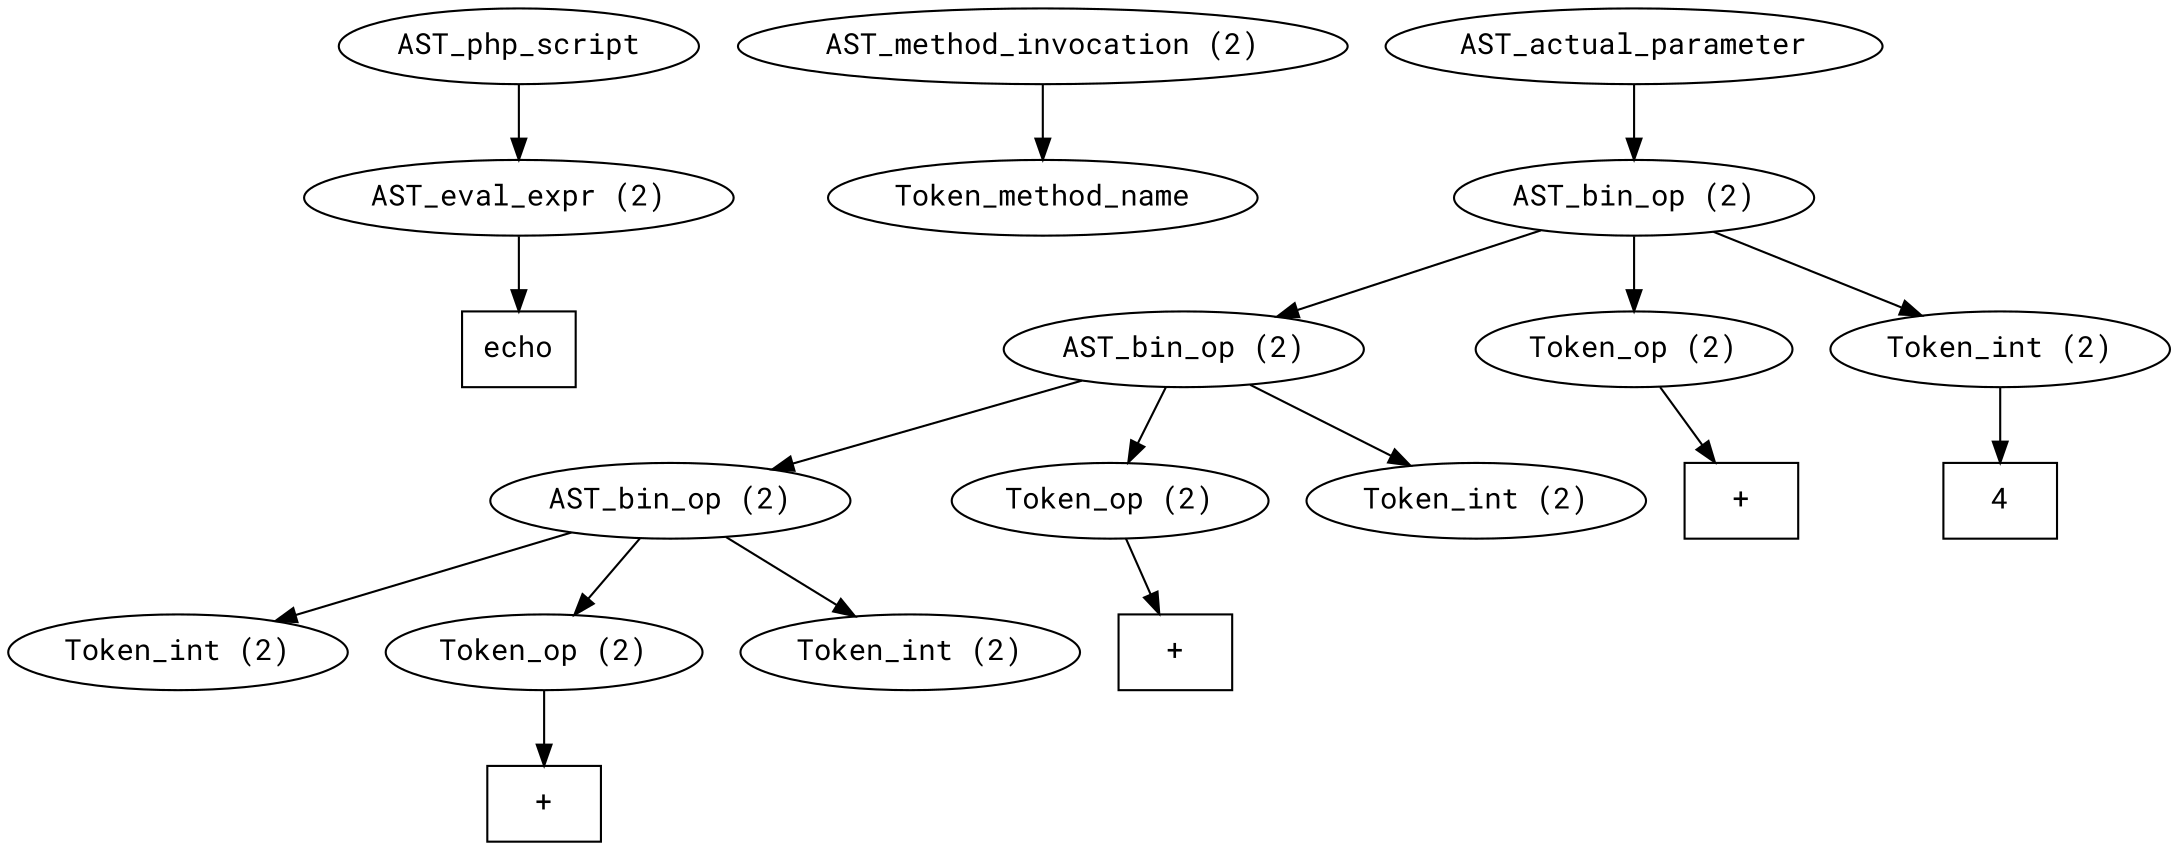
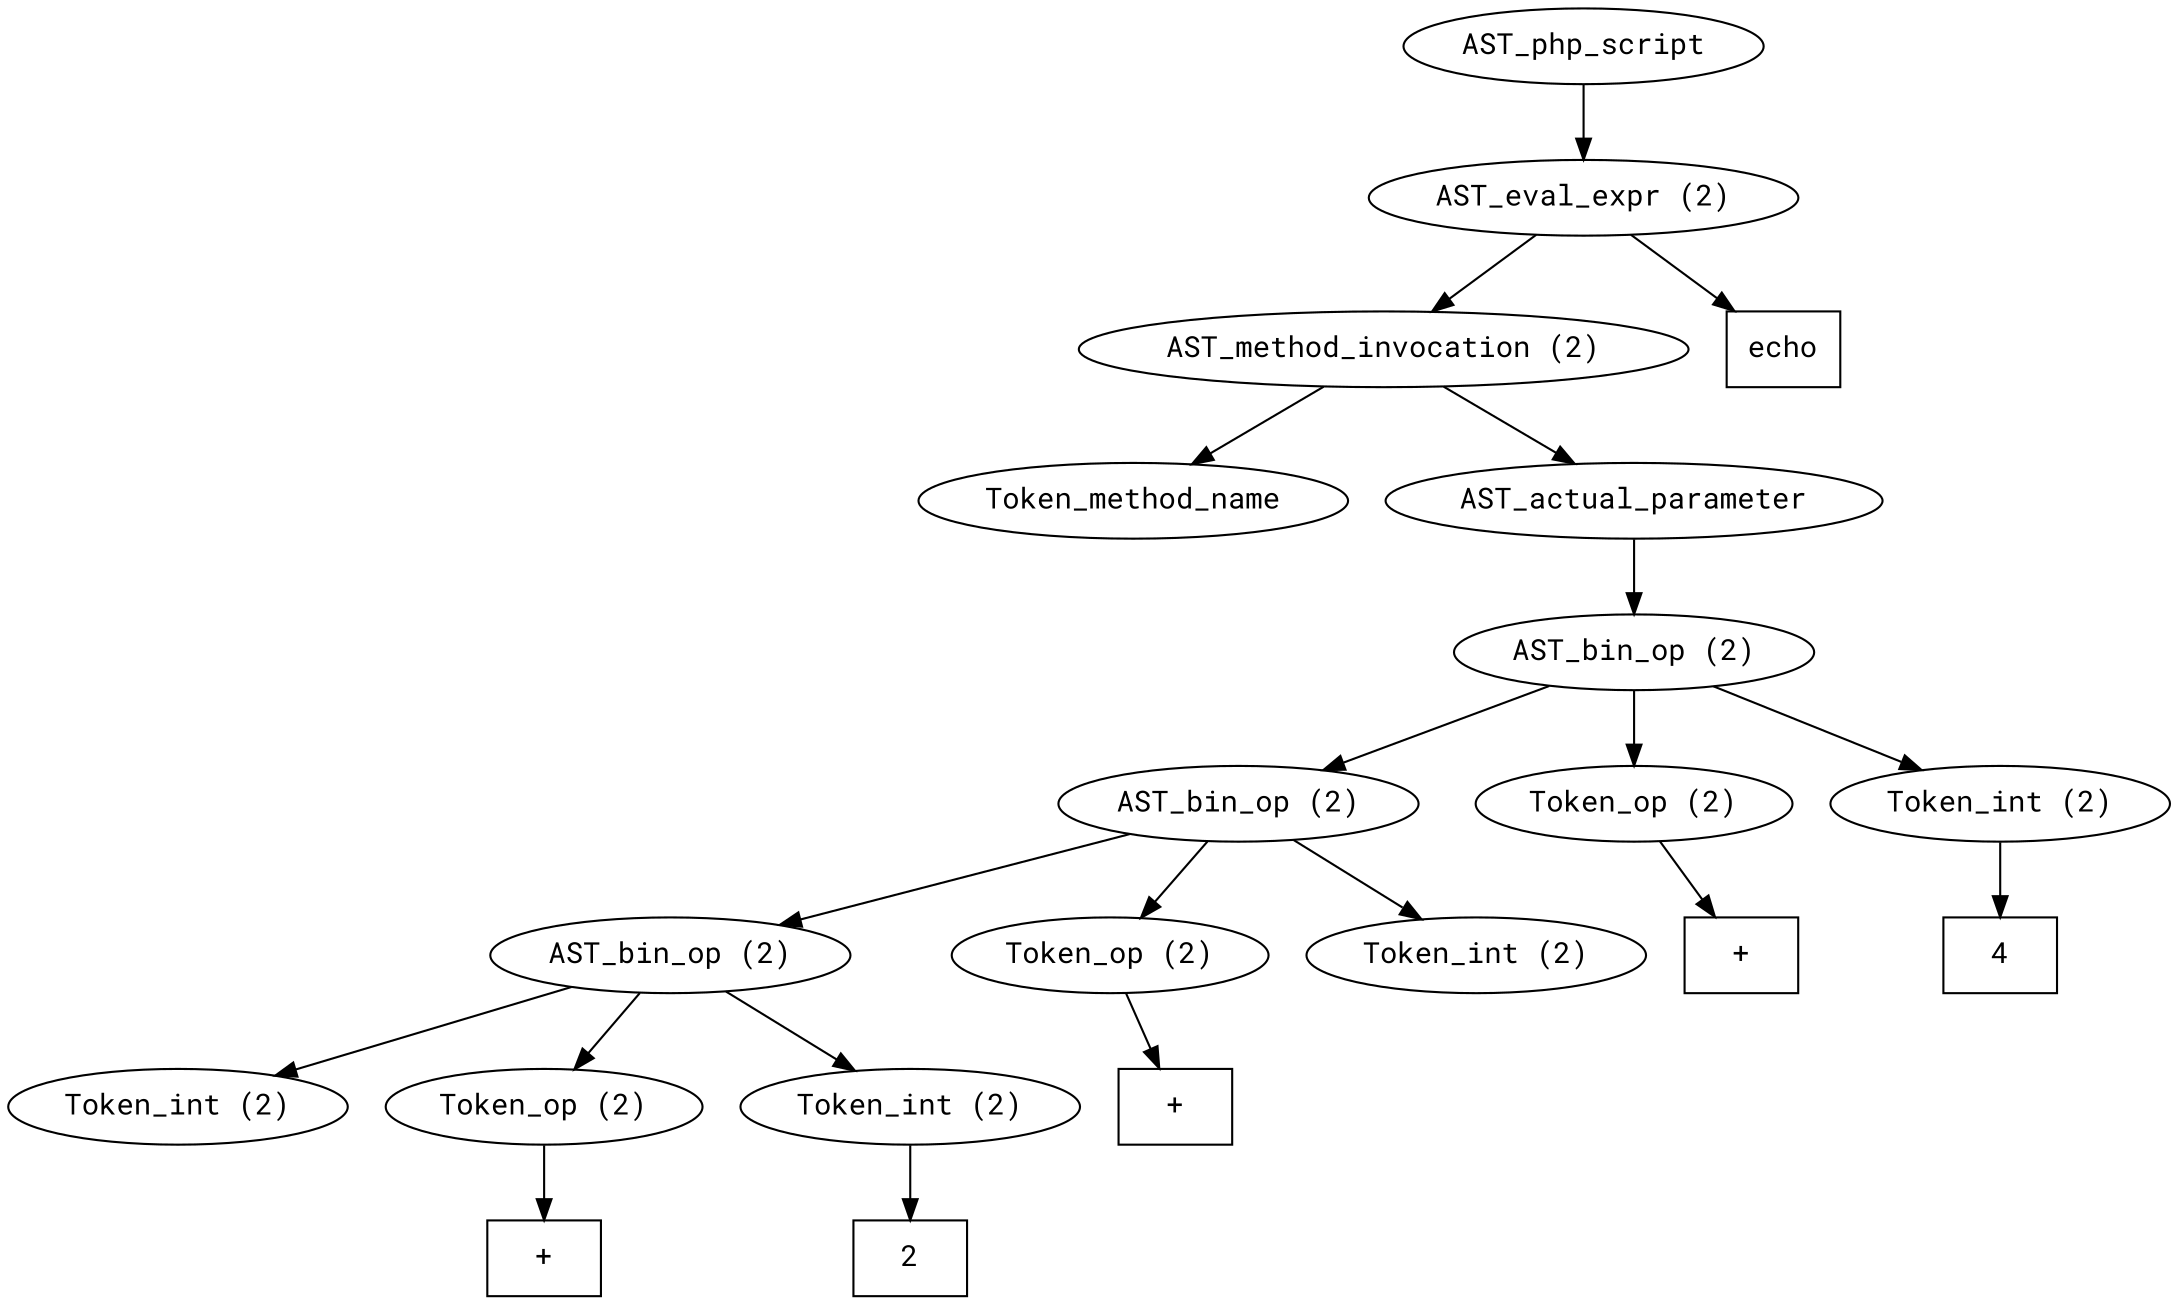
none -> (1493, 267)
none -> (1500, 420)
none -> (910, 1258)
